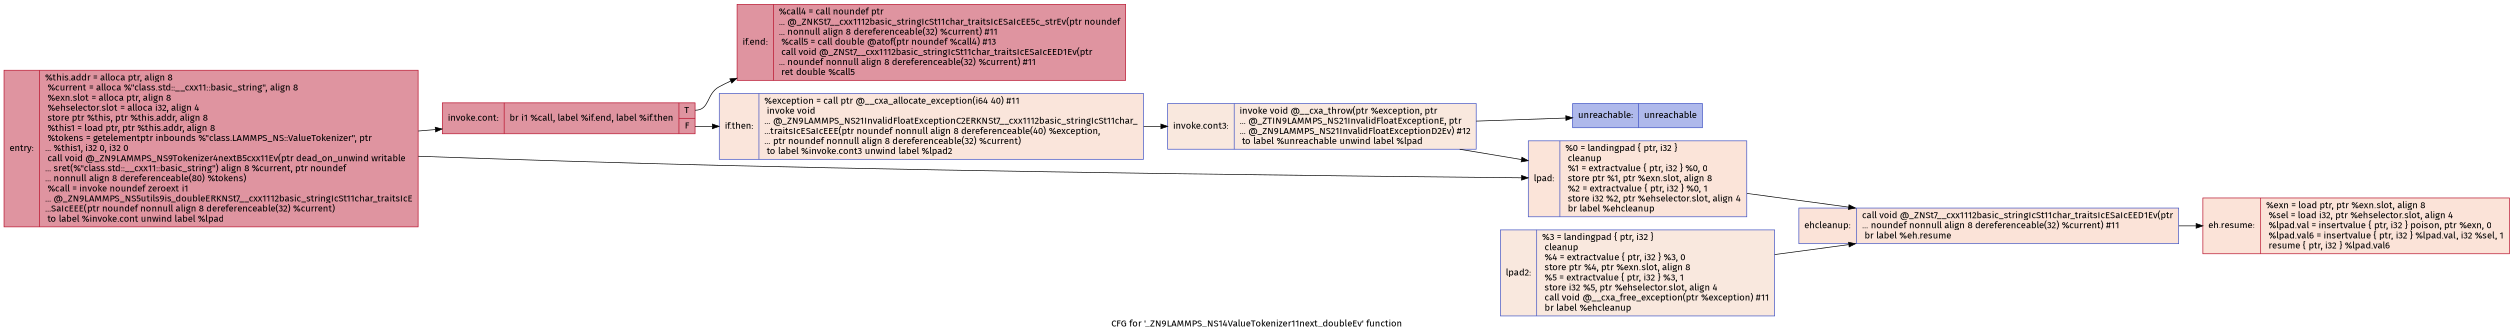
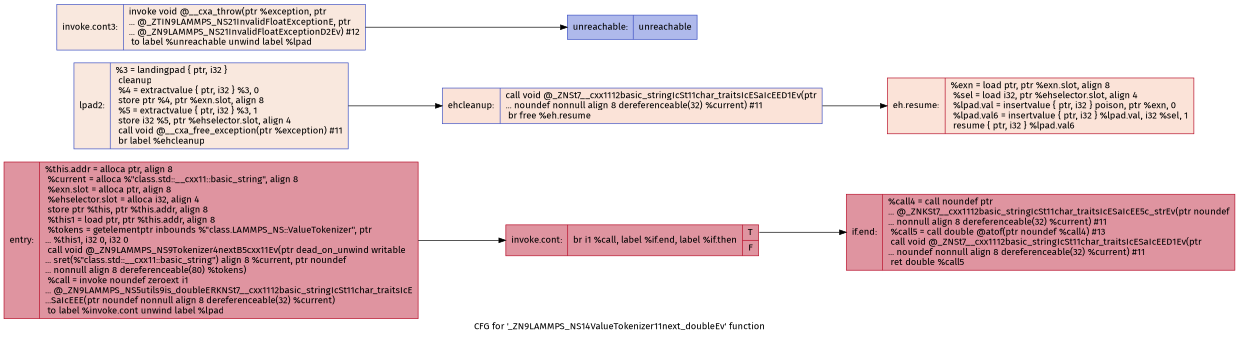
(931, 126) -> none
(1638, 179) -> none
(1907, 236) -> (548, 116)
